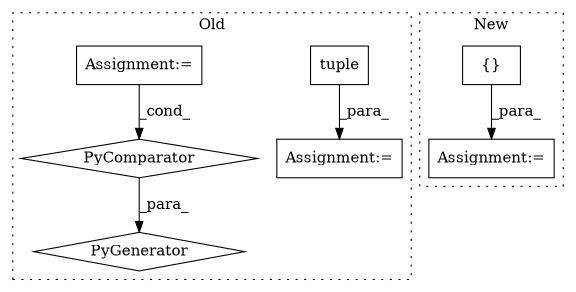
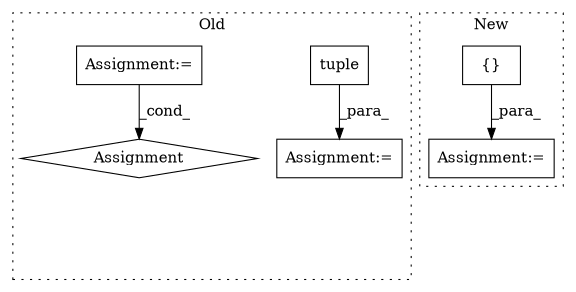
(139, 158) -> (139, 158)
(139, 252) -> none
